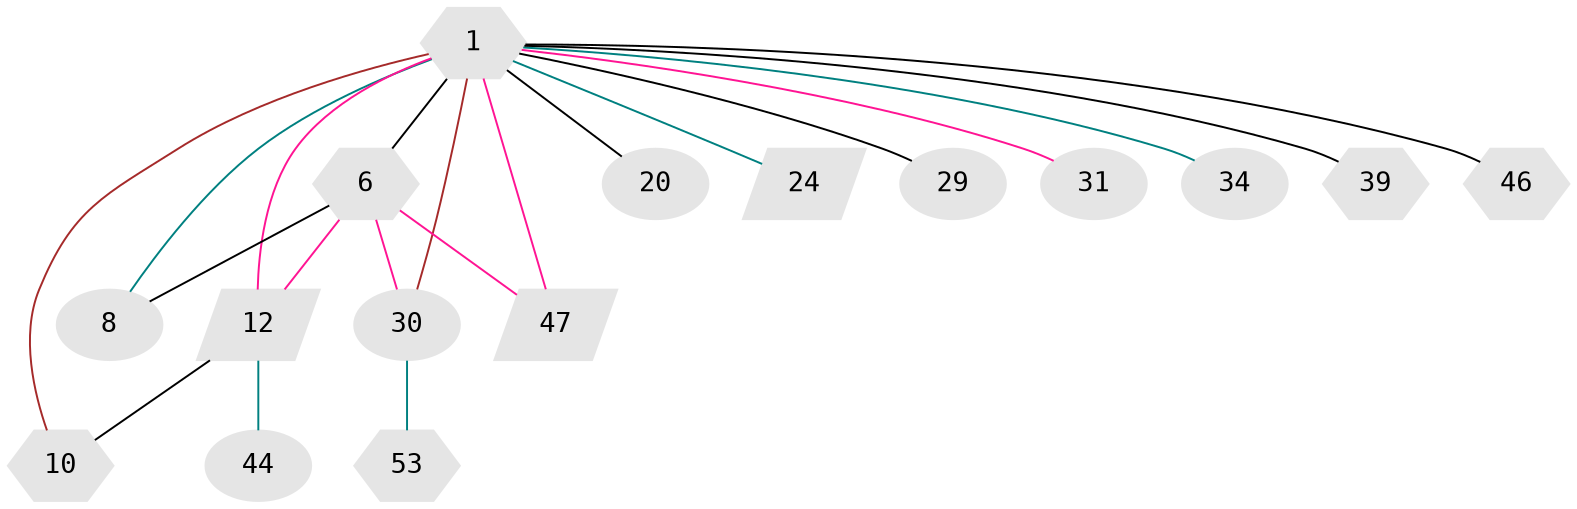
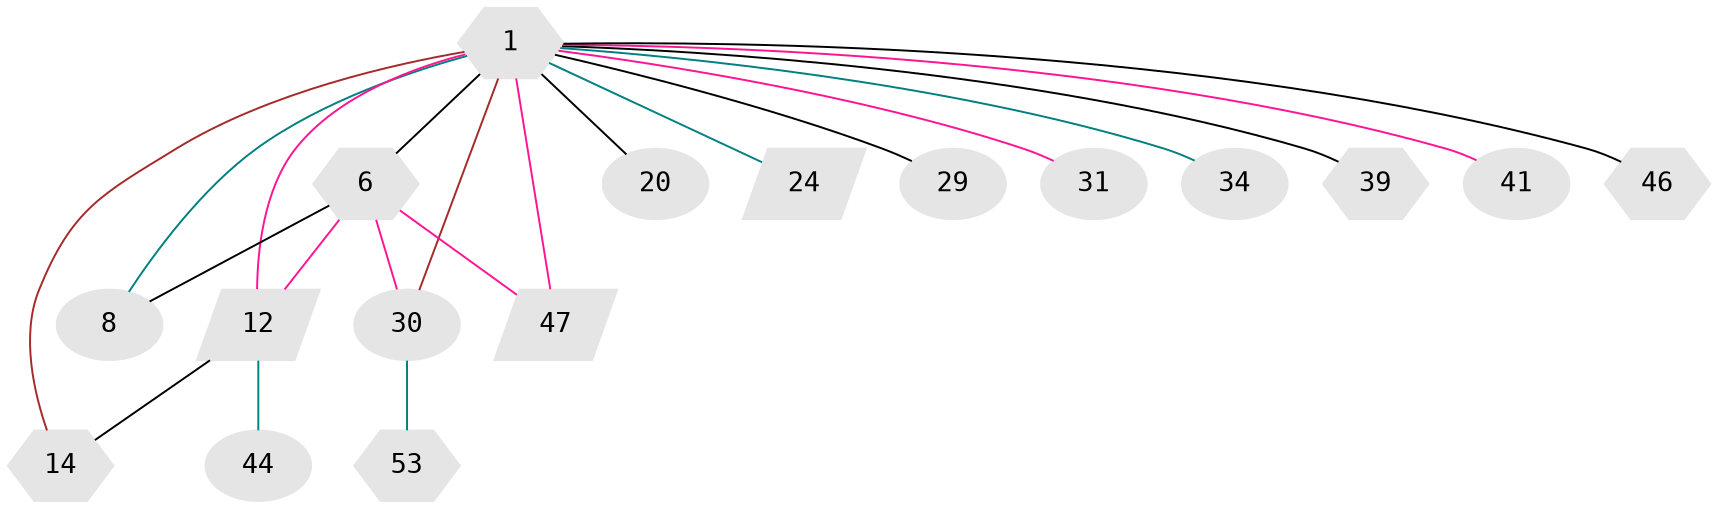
none -> (1517, 184)
(61, 466) -> (61, 466)
